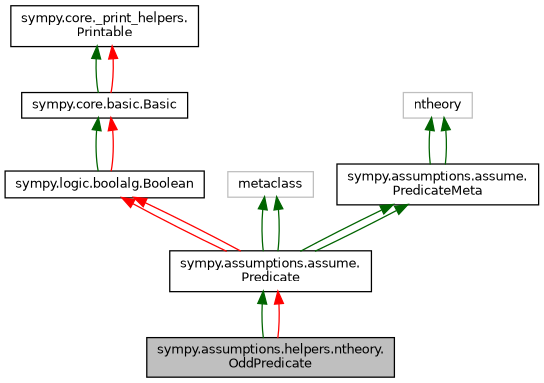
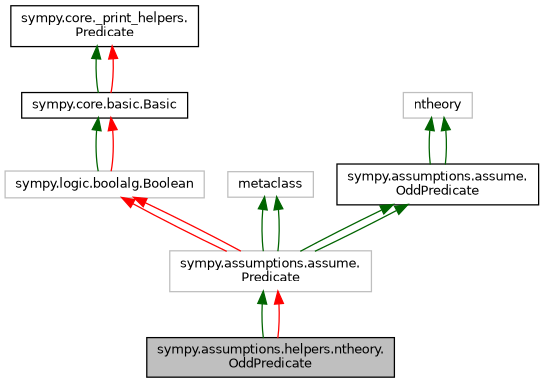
(105, 26) -> (105, 26)
(105, 184) -> (105, 184)
(438, 184) -> (438, 184)
(271, 271) -> (271, 271)
